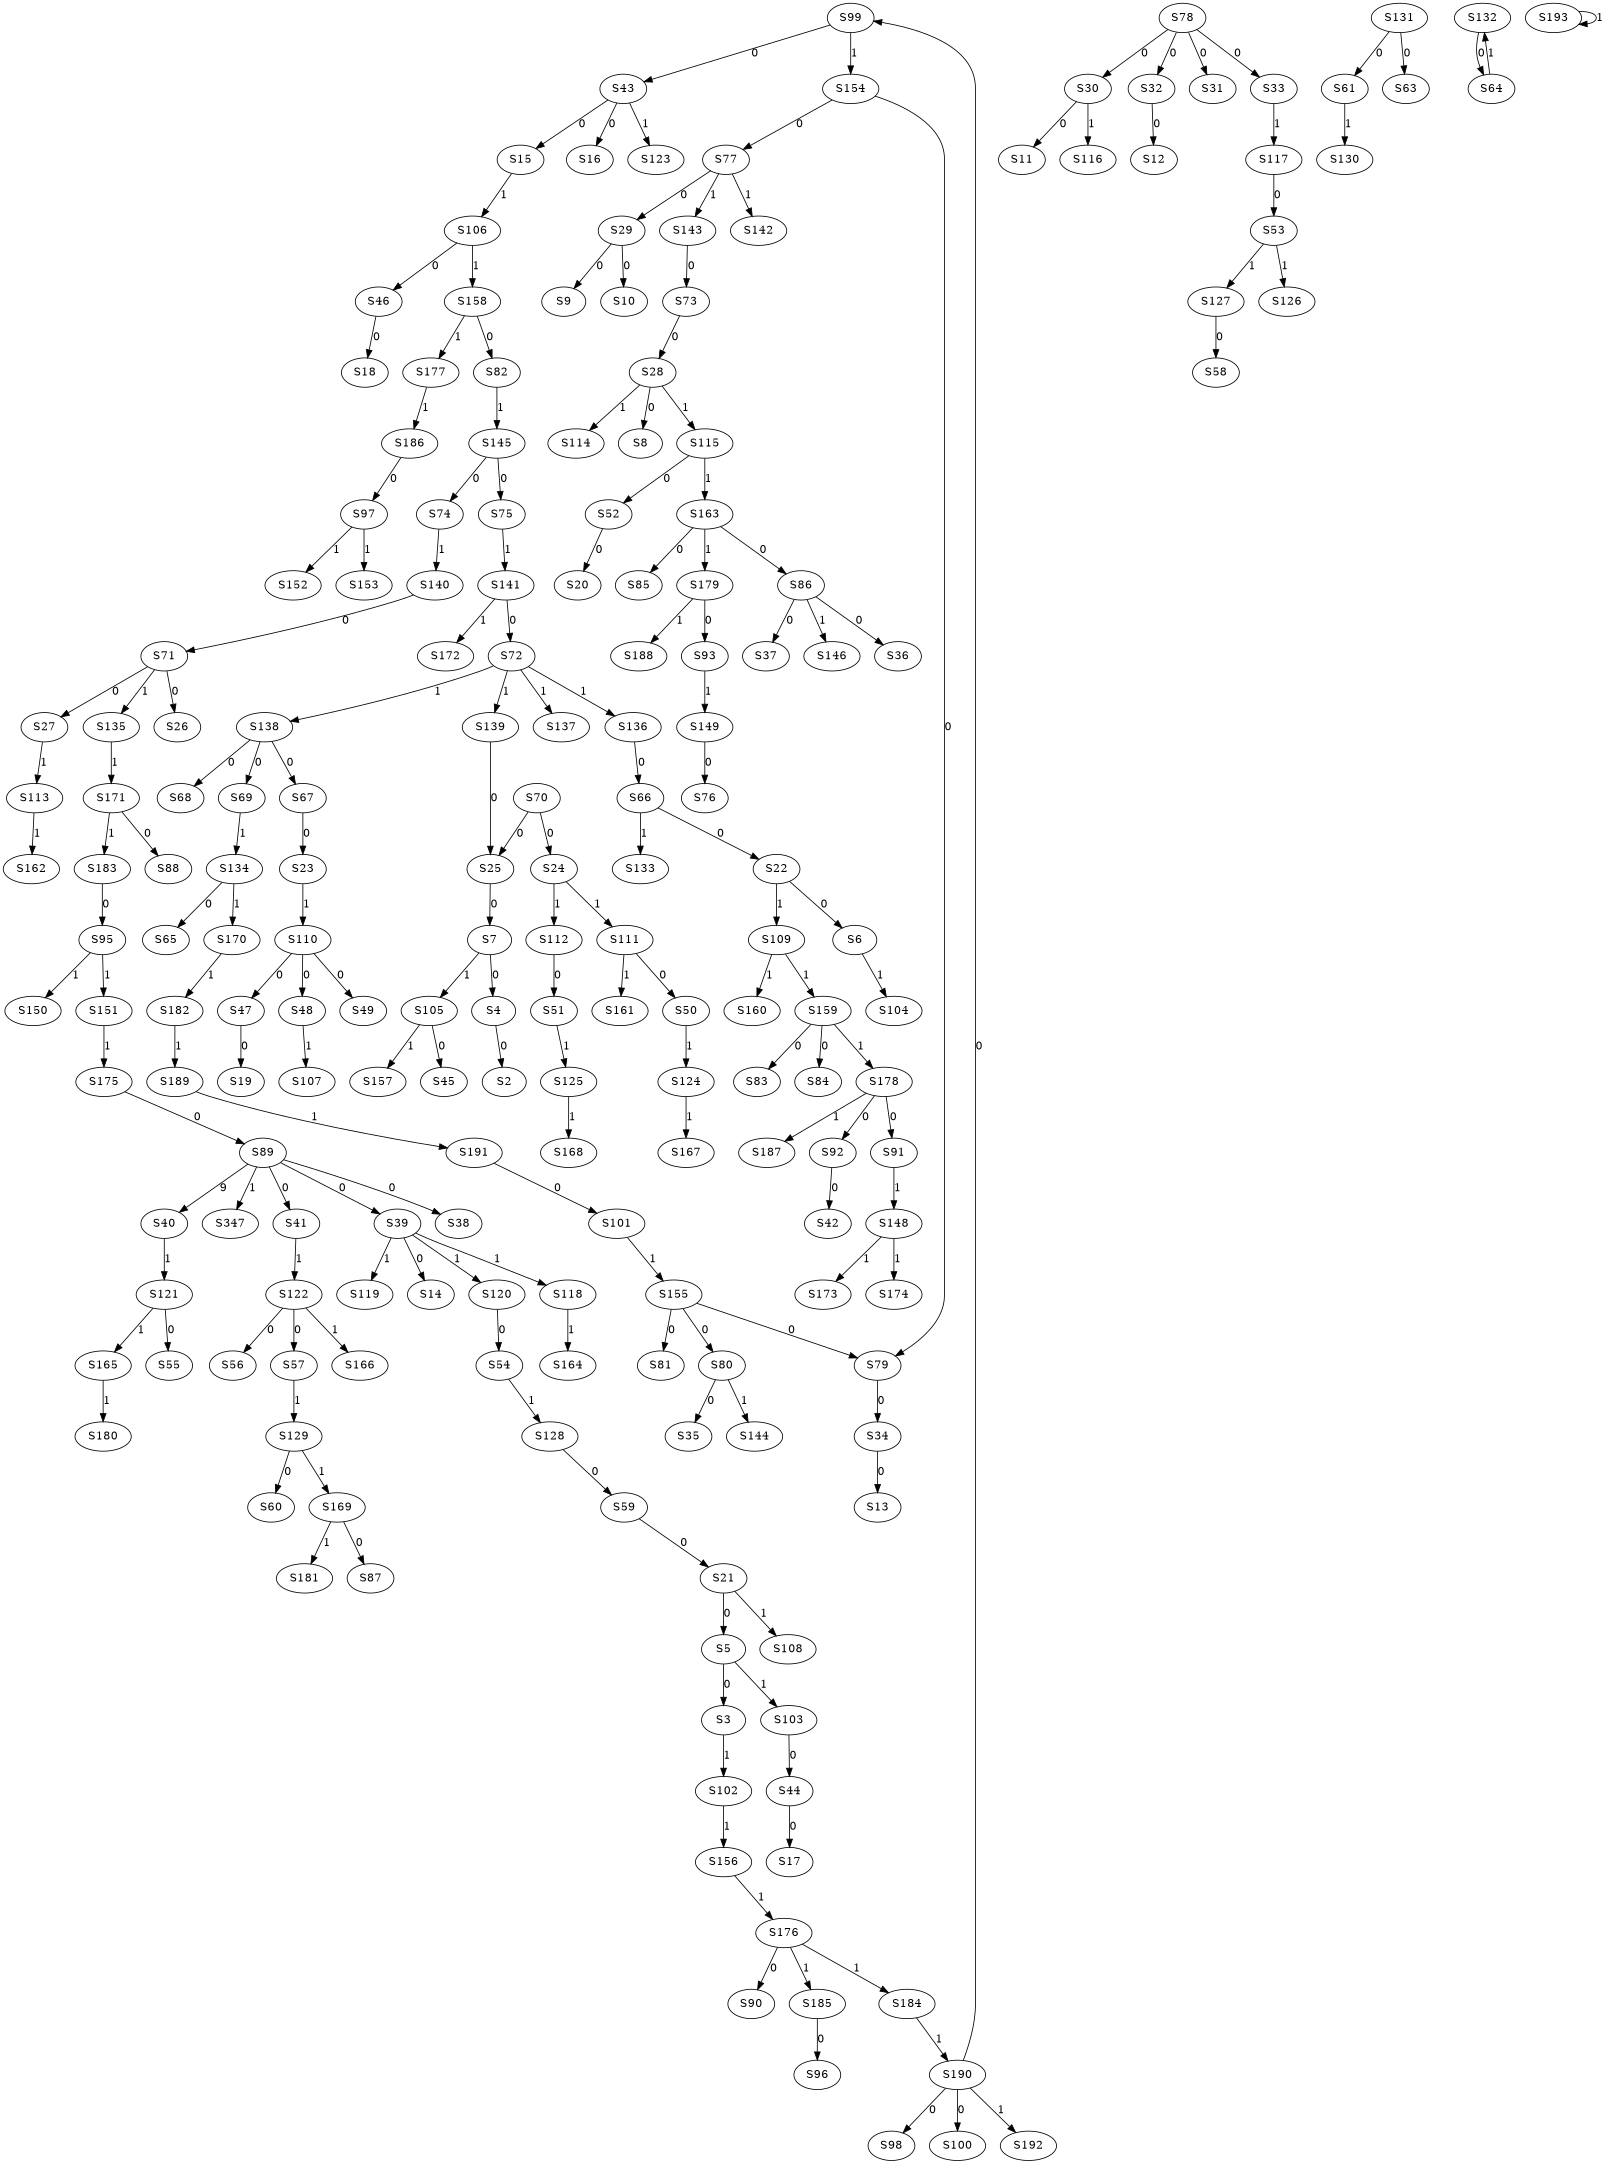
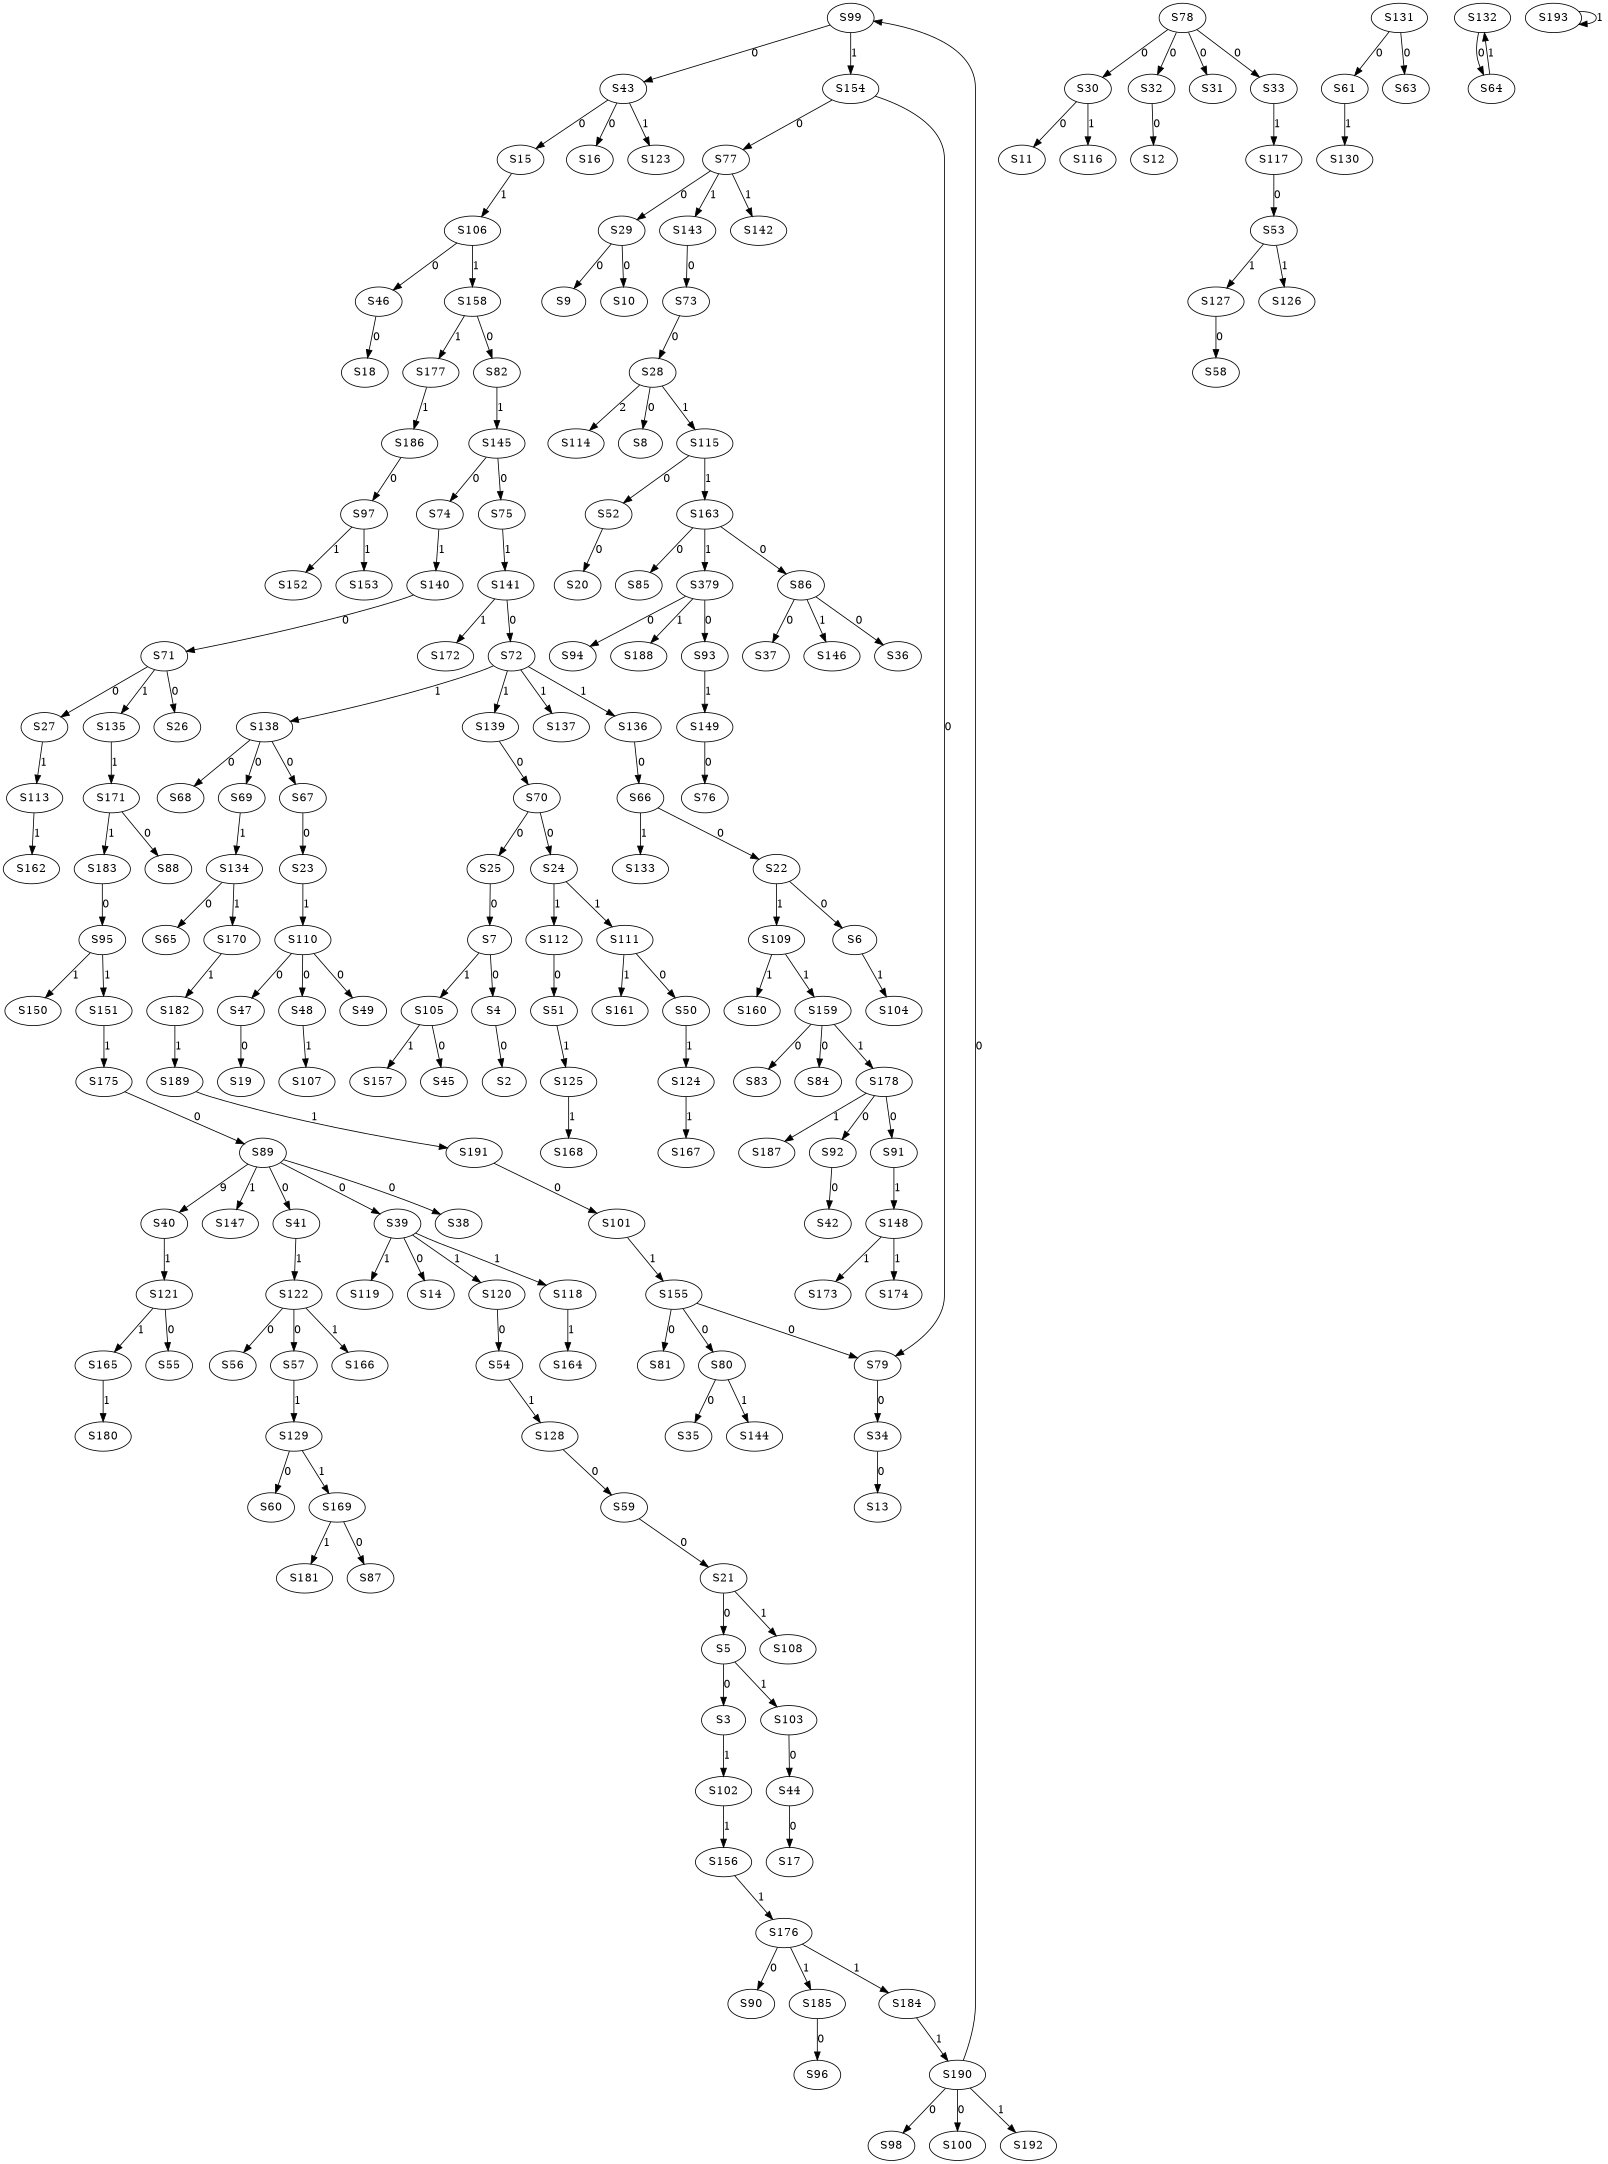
(623, 408) -> (623, 408)
(705, 585) -> (705, 585)
none -> (573, 656)
(490, 794) -> (512, 760)
(230, 1224) -> (230, 1224)
